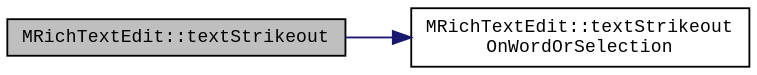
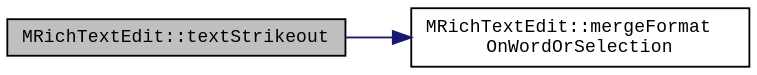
(580, 37) -> (580, 37)
